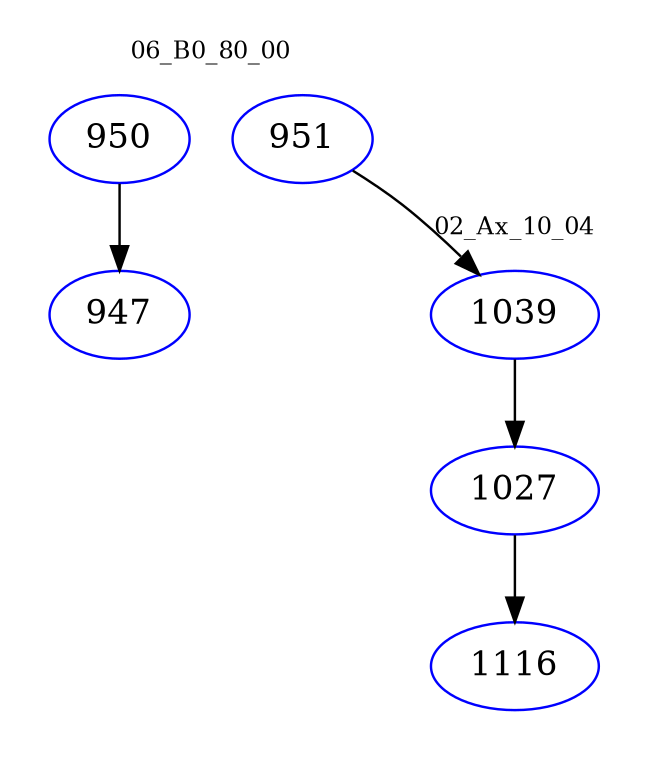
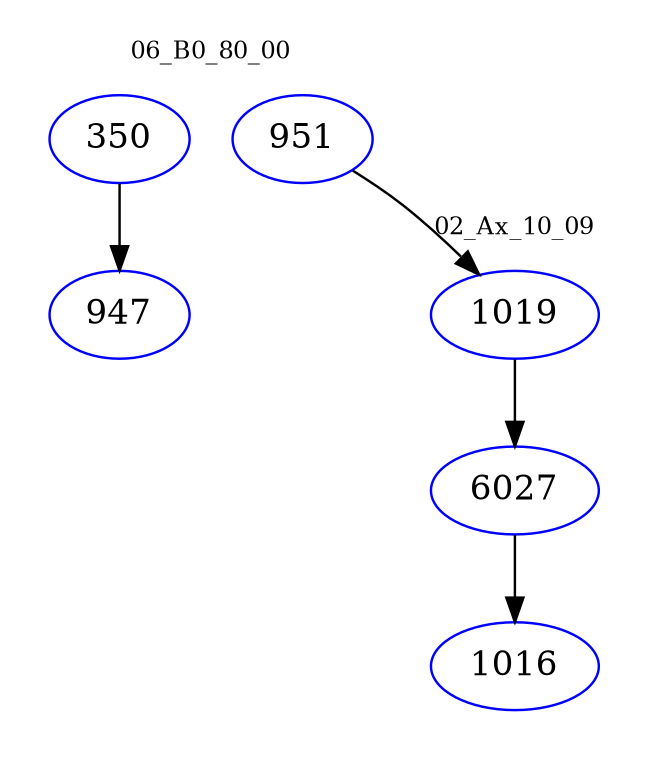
(120, 139) -> (120, 139)
(515, 228) -> (515, 228)
(515, 315) -> (515, 315)
(515, 490) -> (515, 490)
(515, 666) -> (515, 666)
